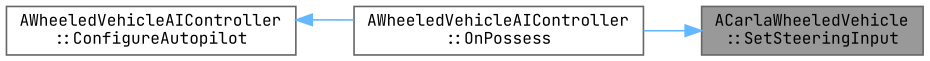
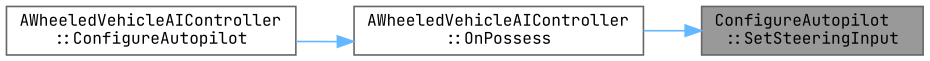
(333, 20) -> (317, 42)
(812, 31) -> (812, 31)
